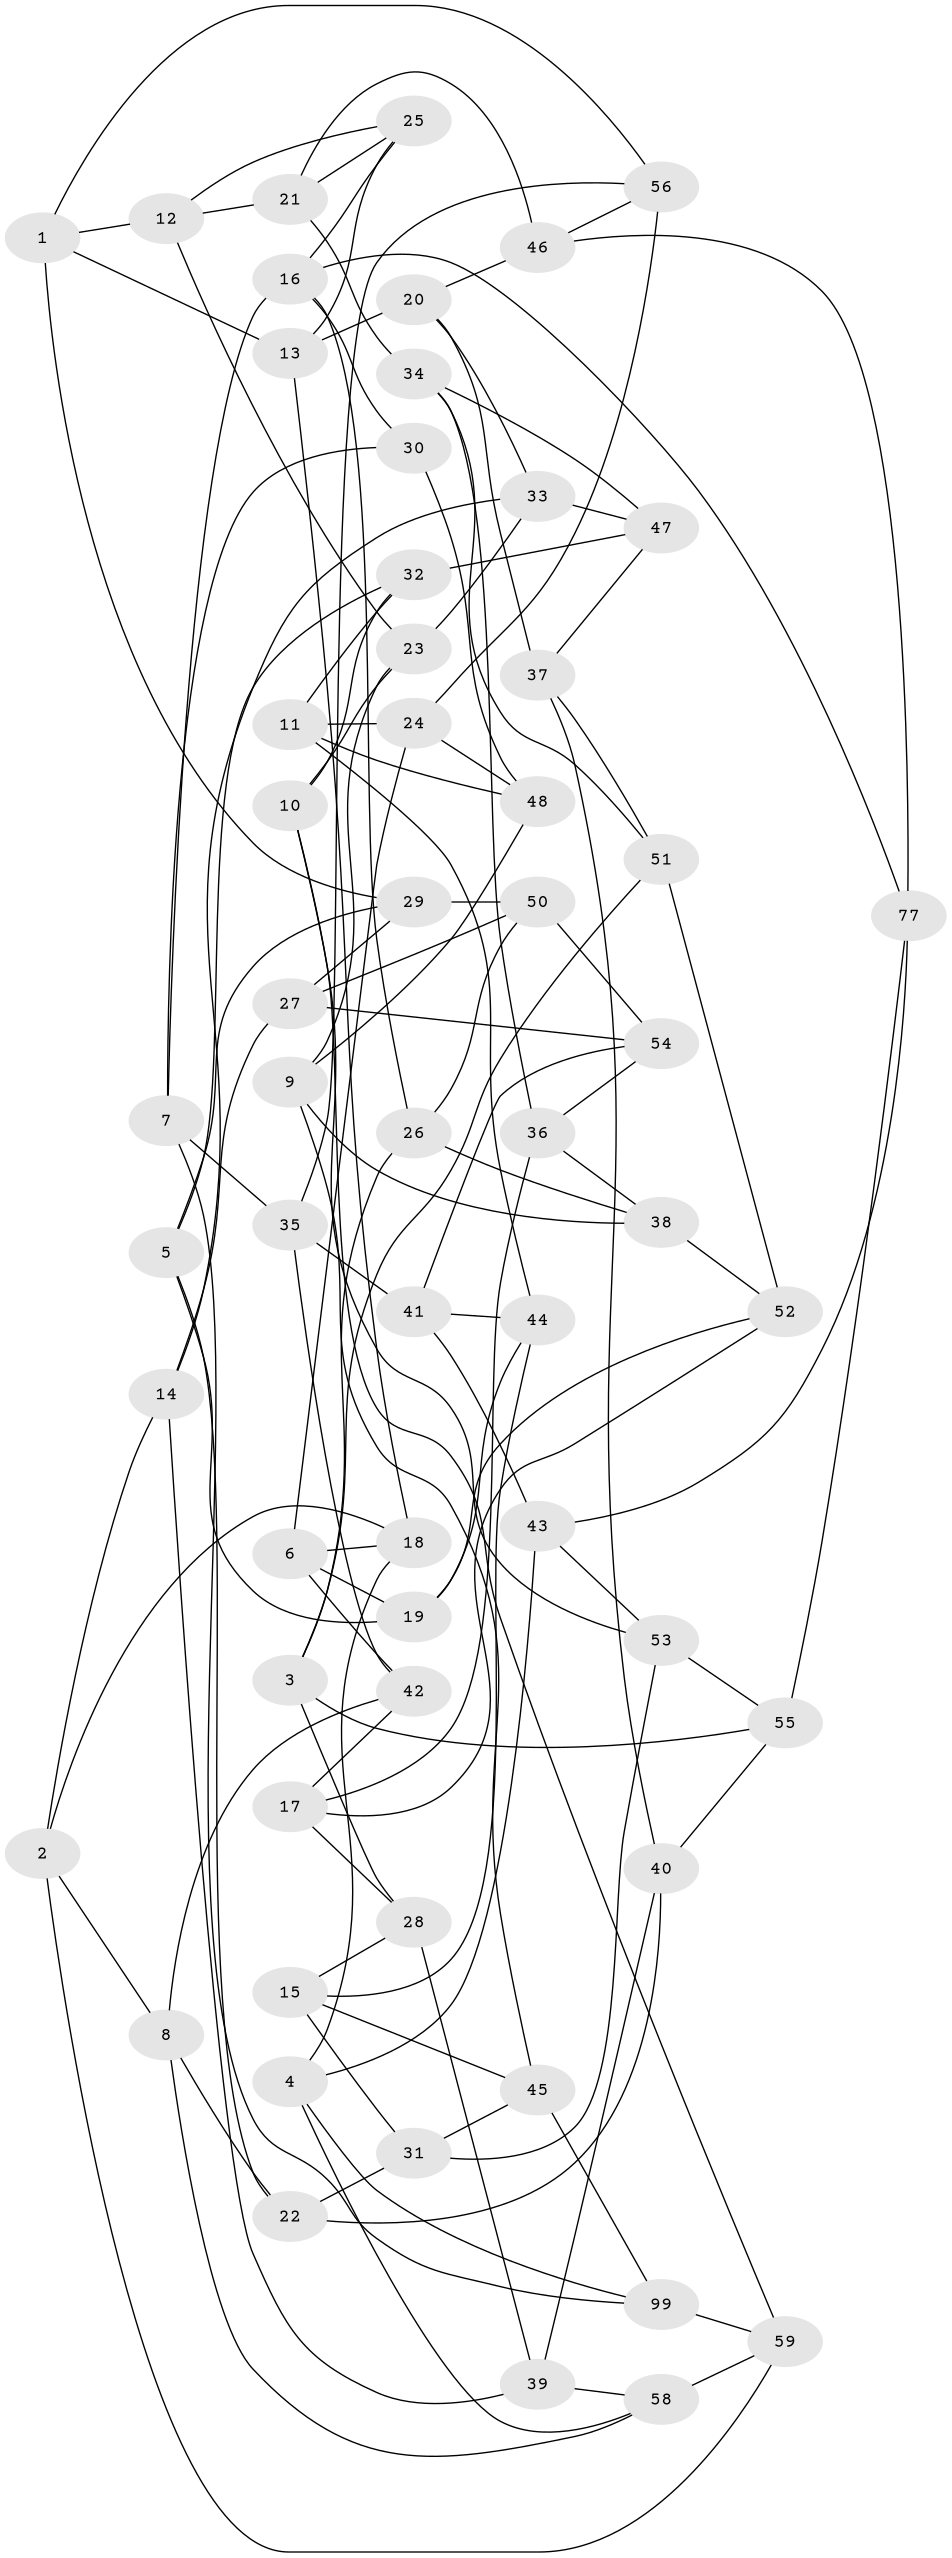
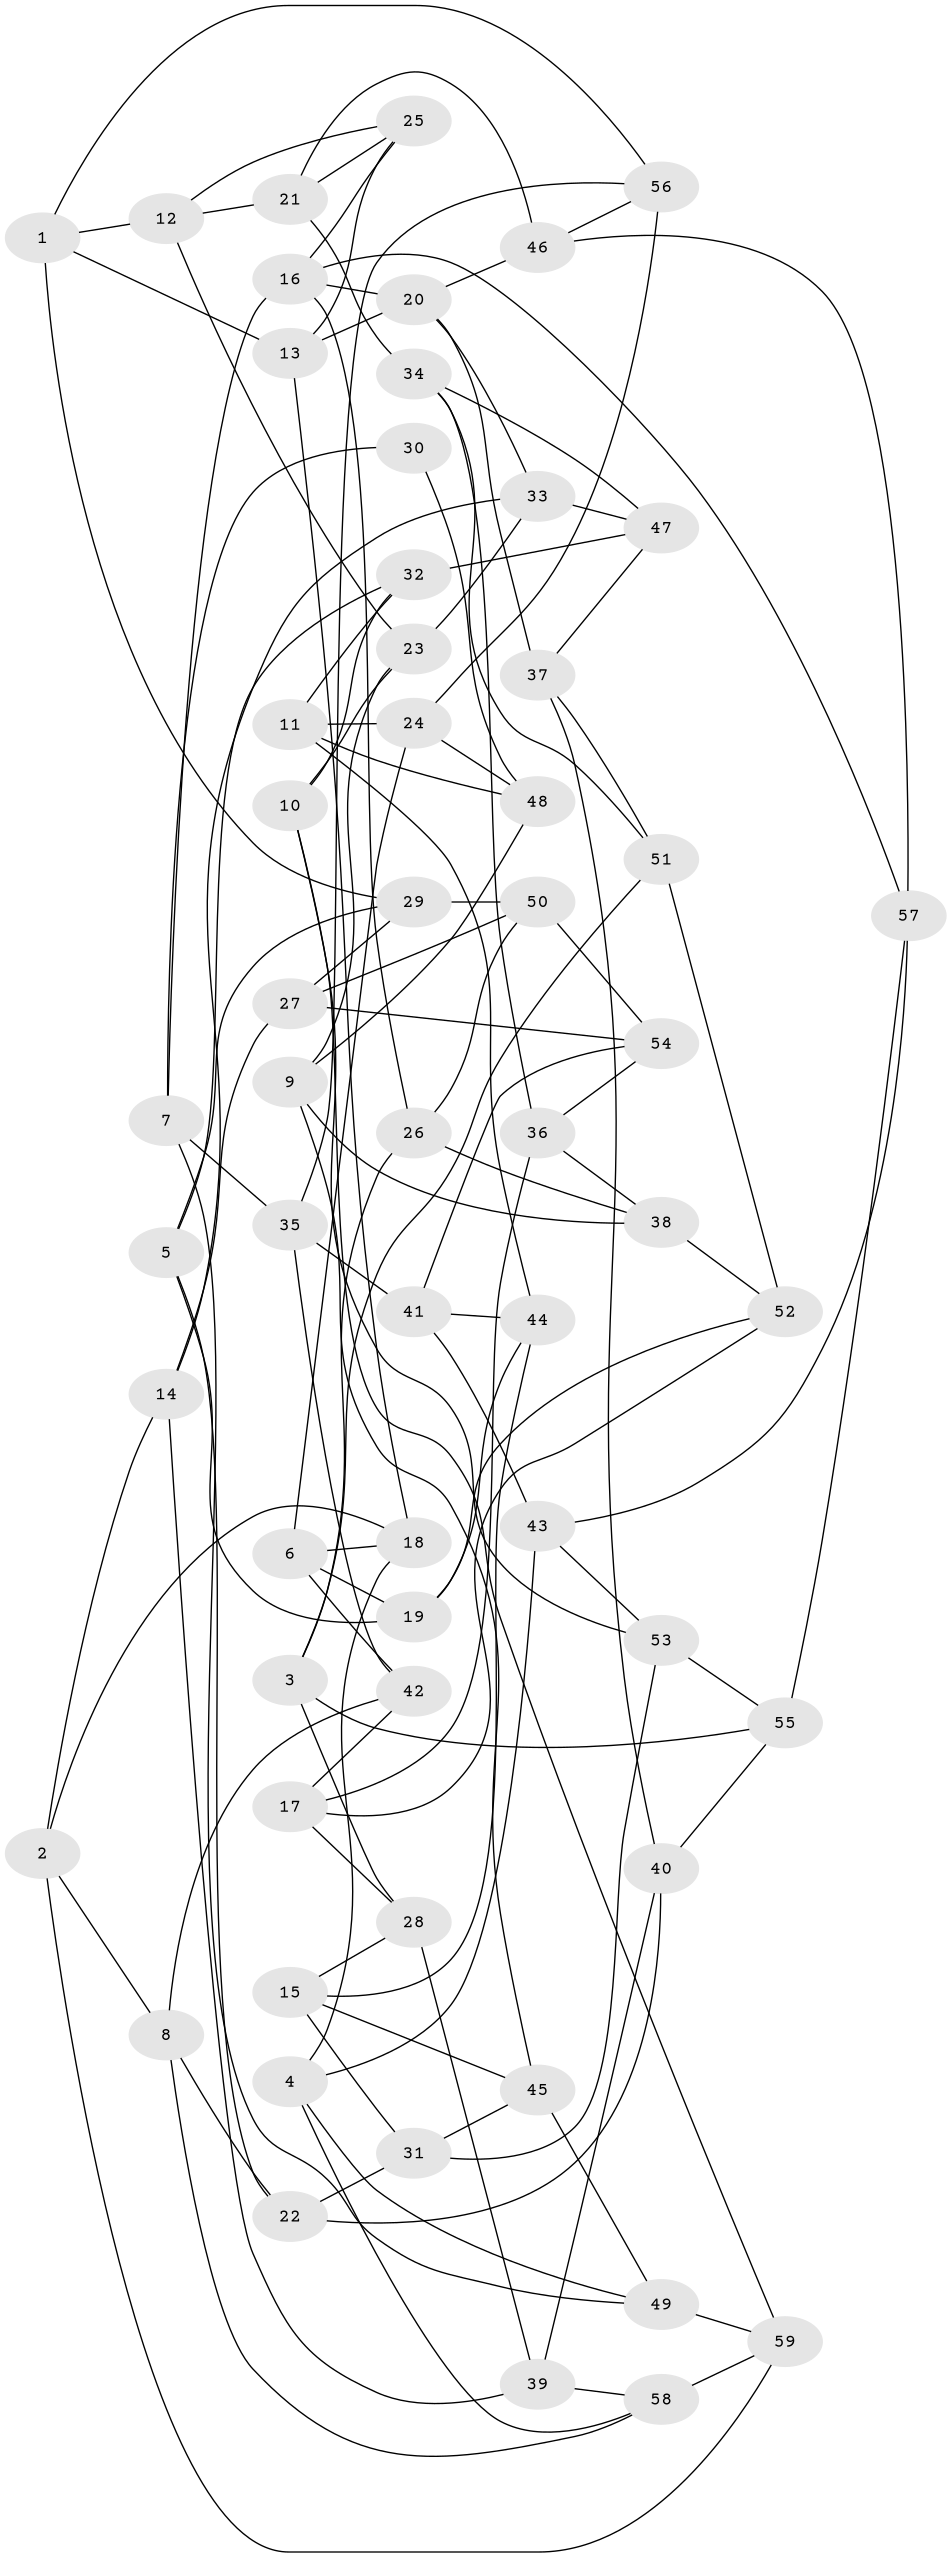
(346, 350) -> (352, 289)
(909, 916) -> (909, 916)
(661, 2304) -> (661, 2304)
